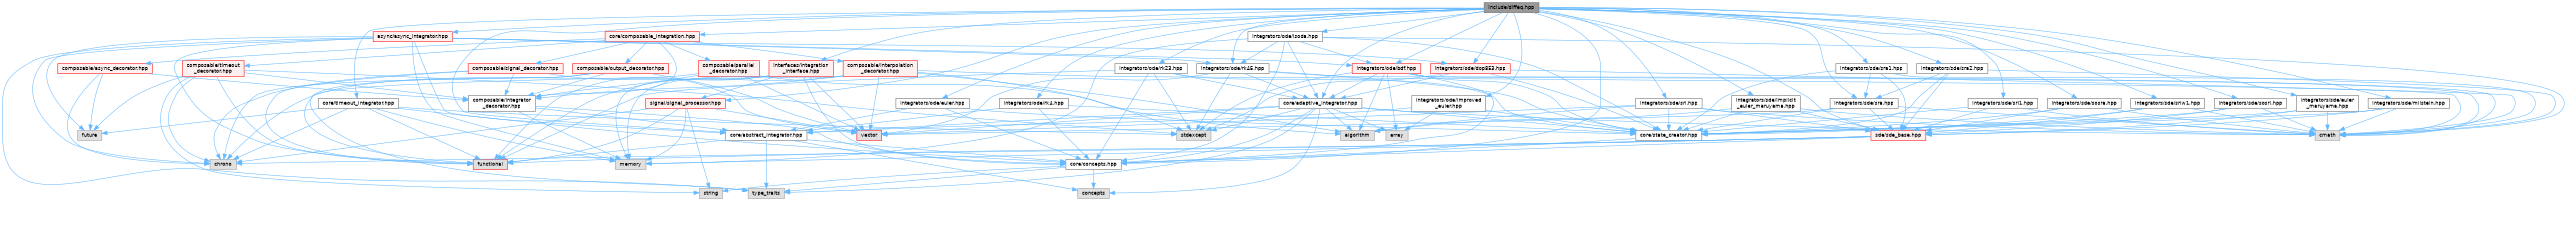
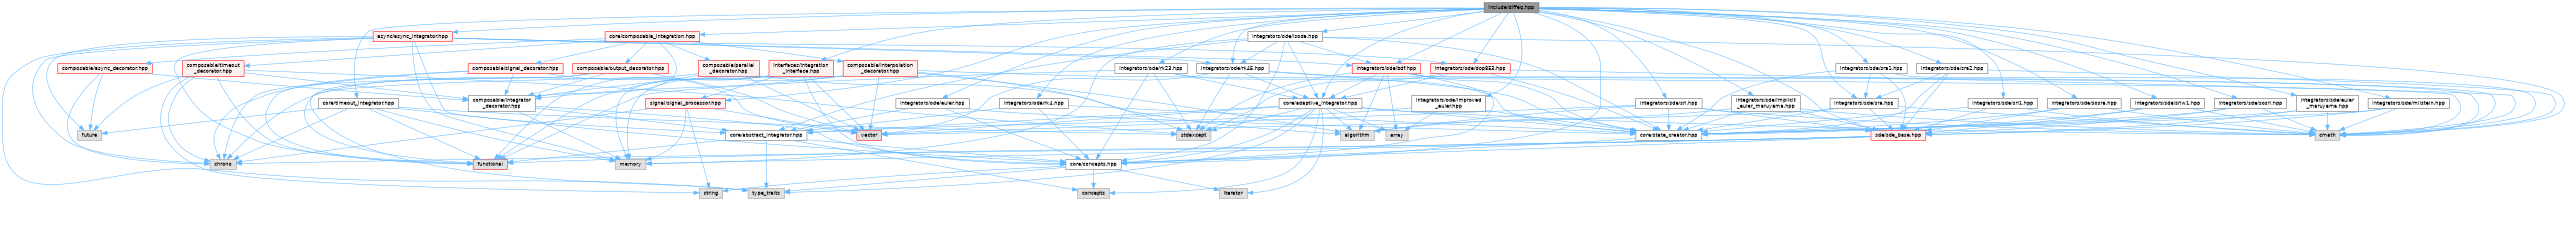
(677, 25) -> (1025, 68)
(604, 145) -> none
none -> (1233, 193)
